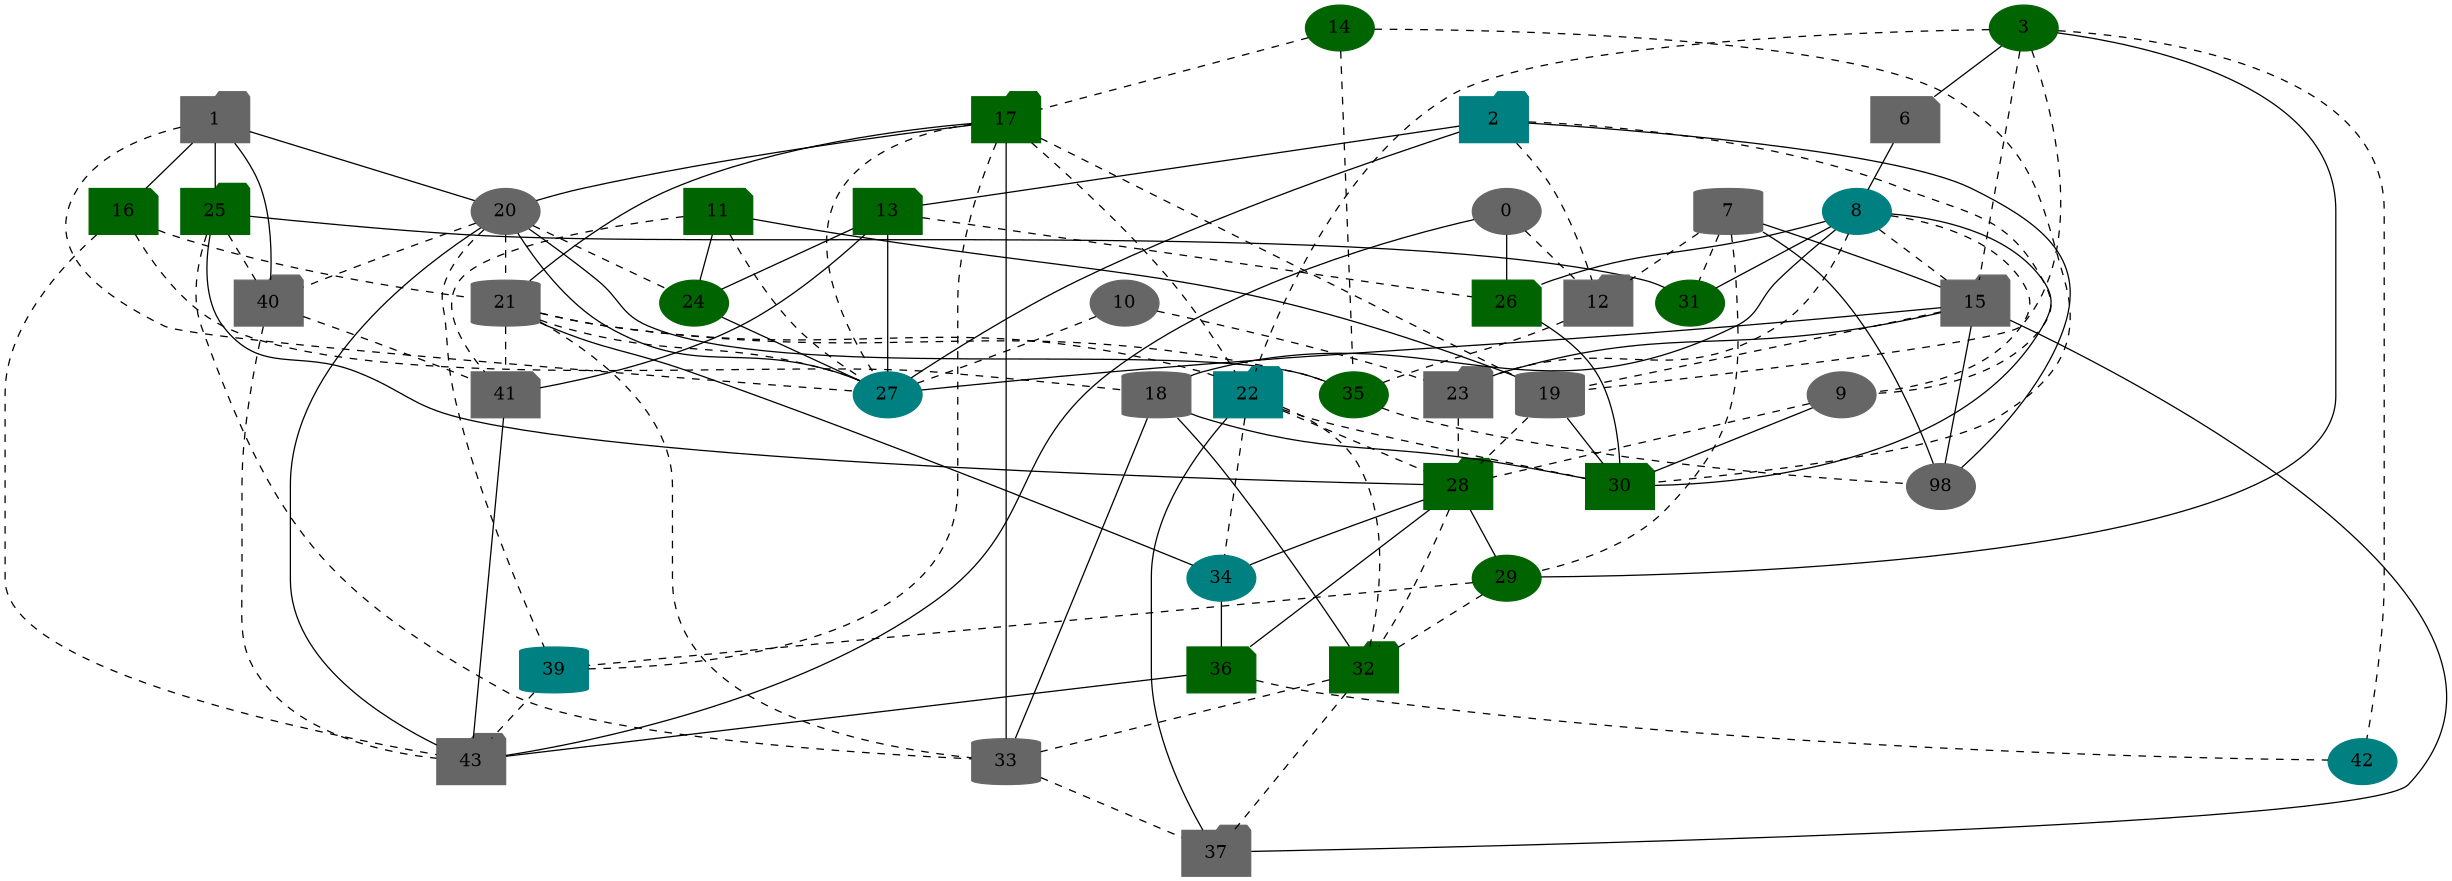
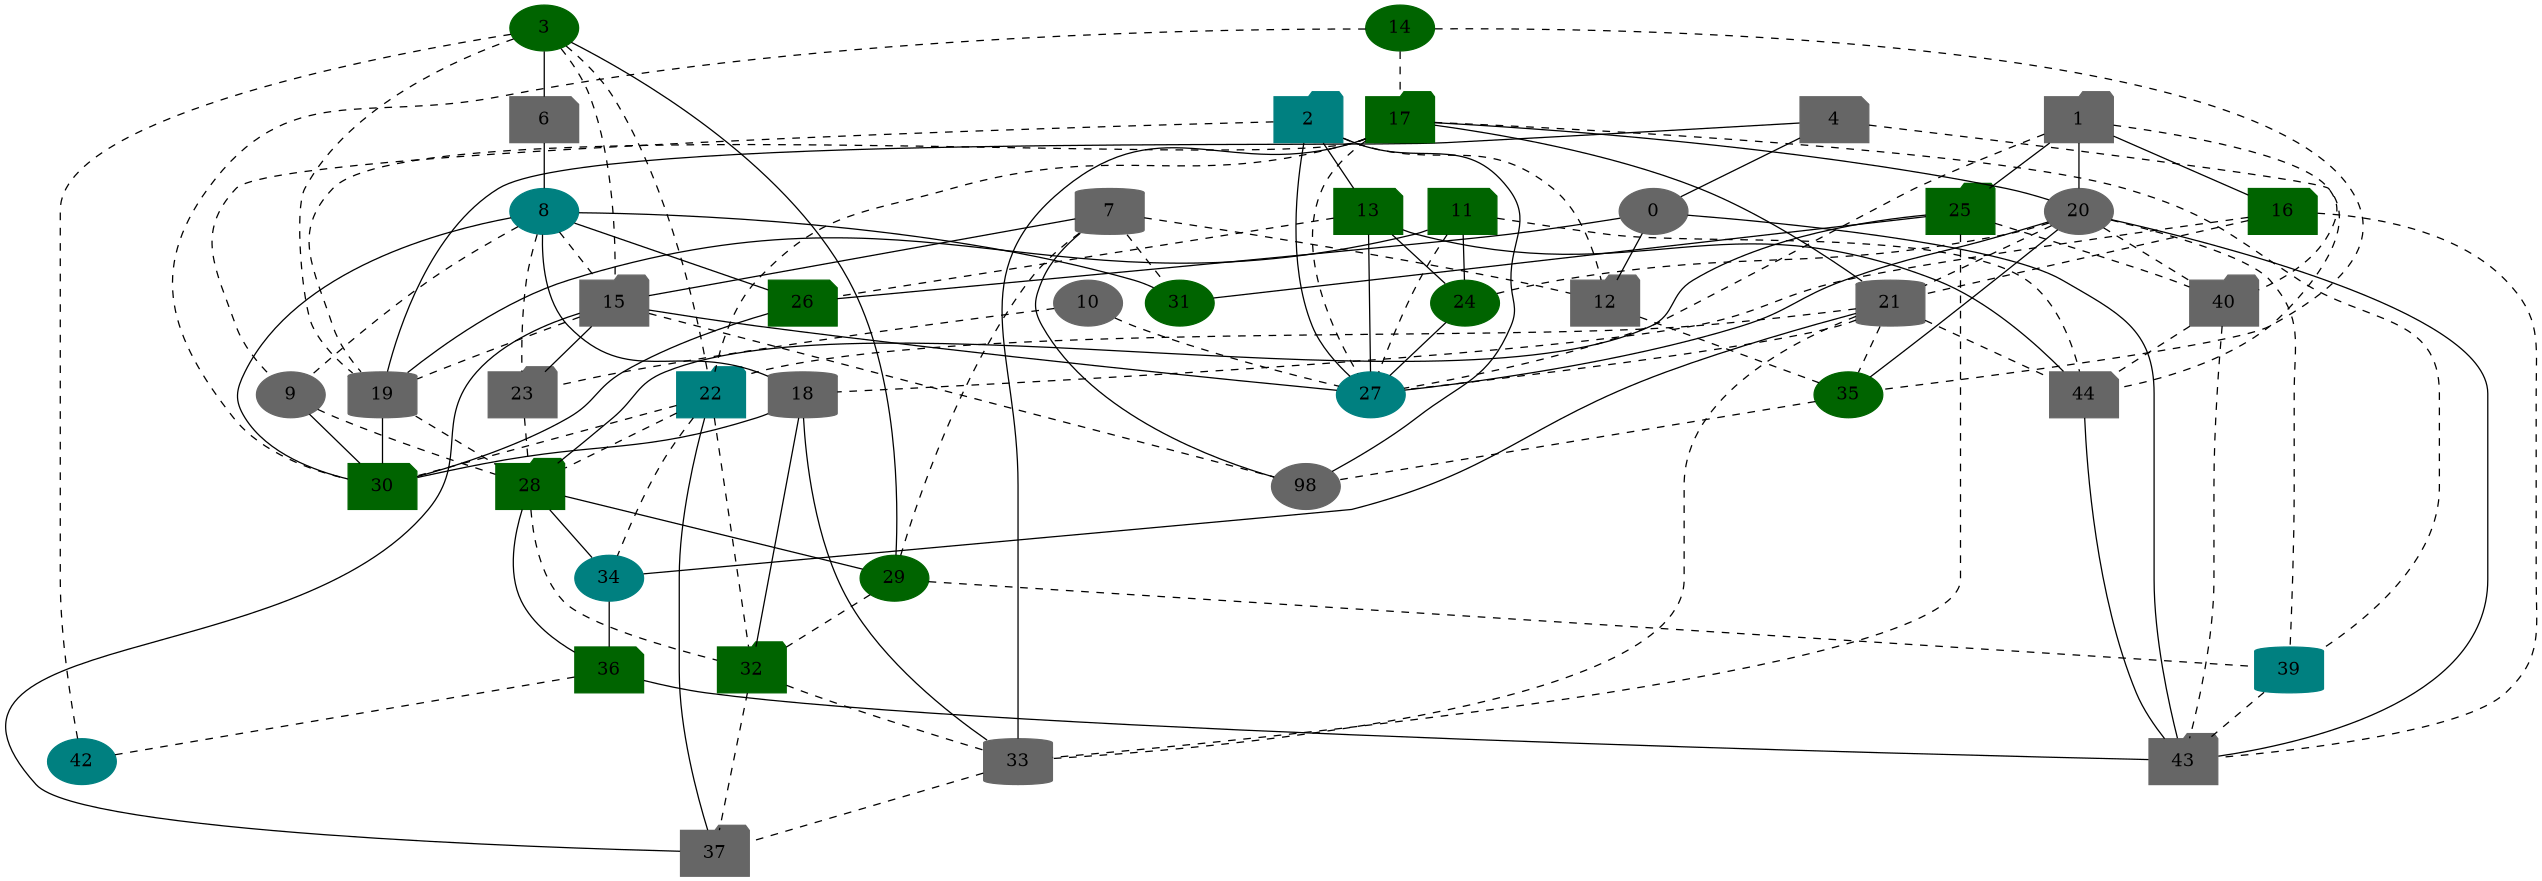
none -> (1834, 120)
(266, 208) -> (2292, 165)
(1551, 255) -> (1628, 260)
(506, 395) -> (2084, 395)
(1958, 395) -> (977, 399)
